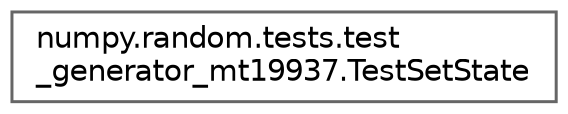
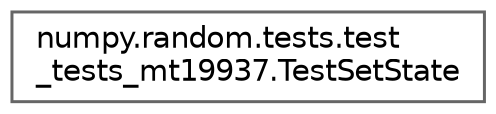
(284, 57) -> (248, 57)
